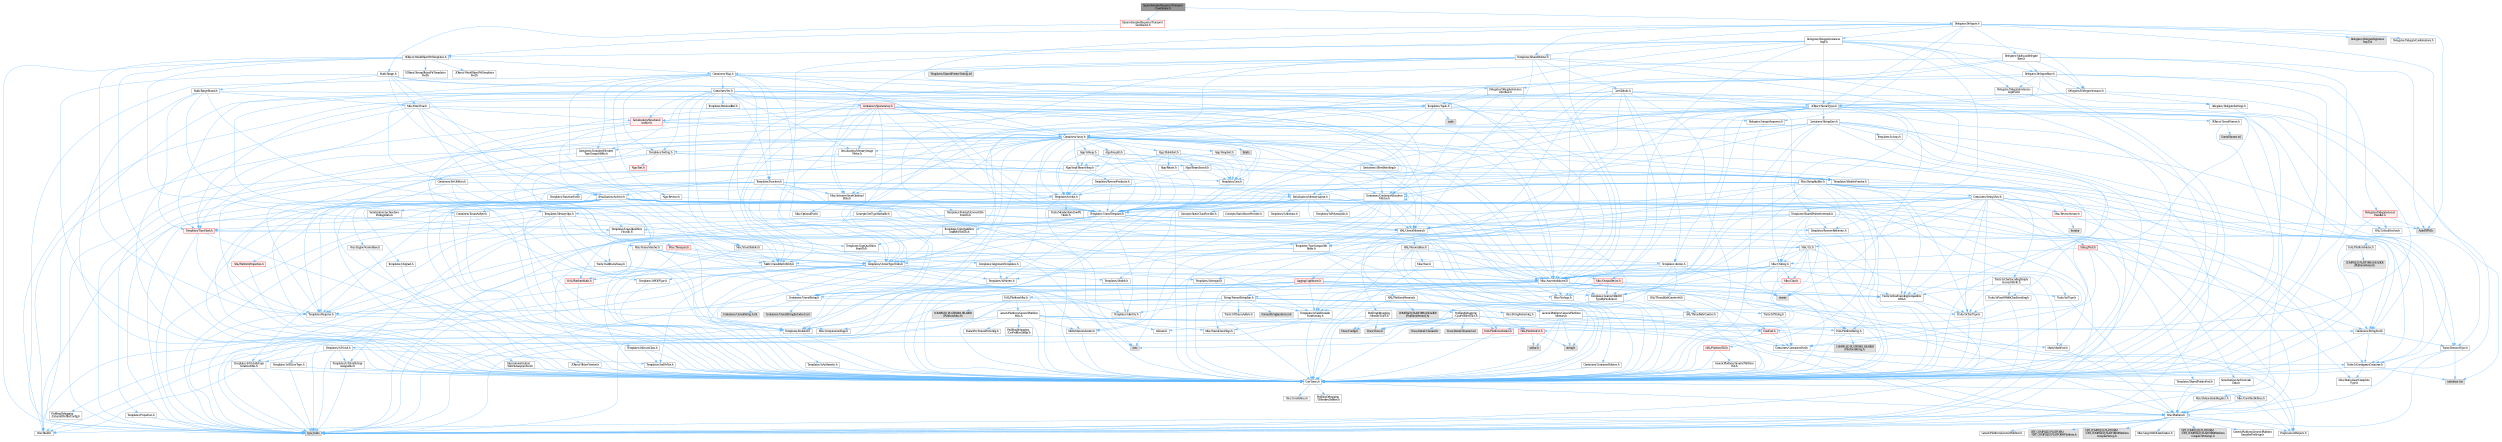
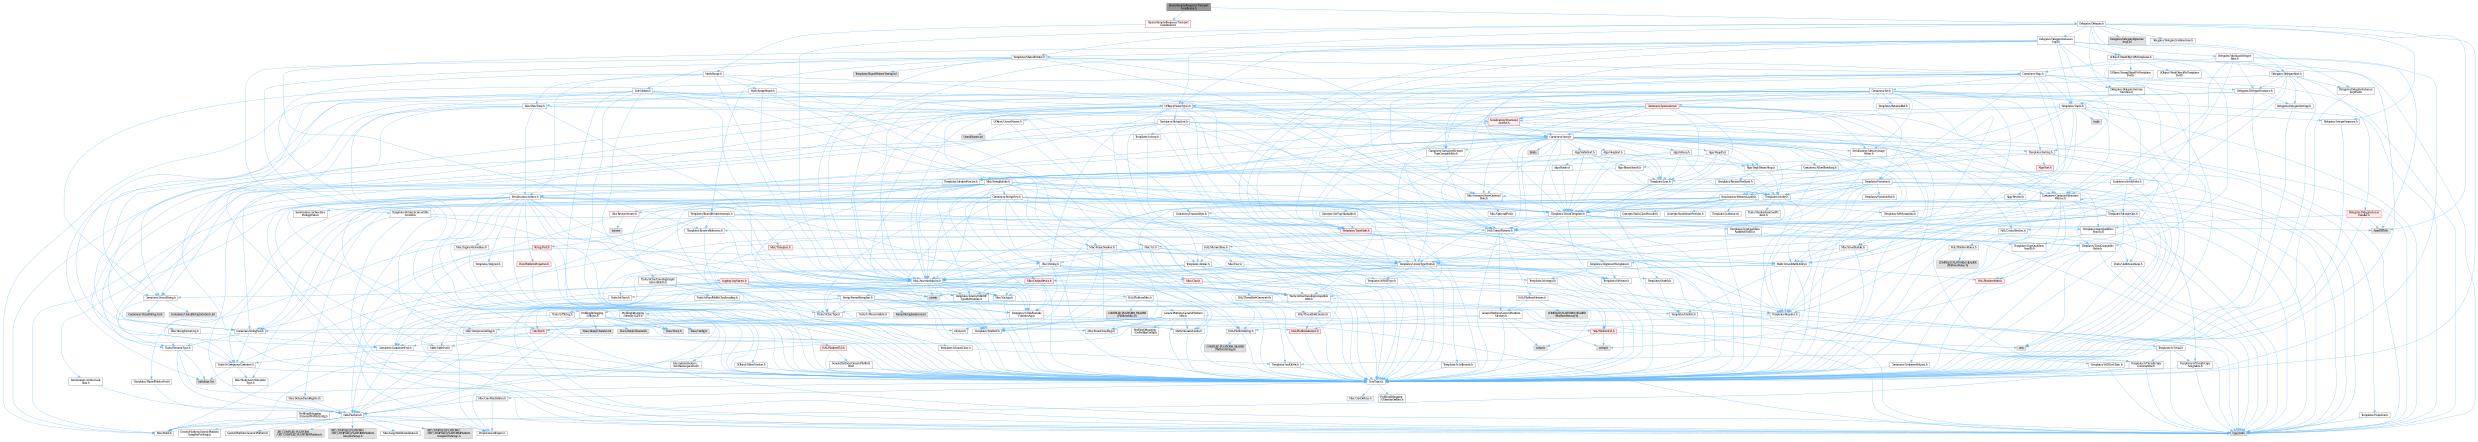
(2244, 141) -> (535, 147)
(1466, 315) -> (592, 315)
(982, 331) -> none
